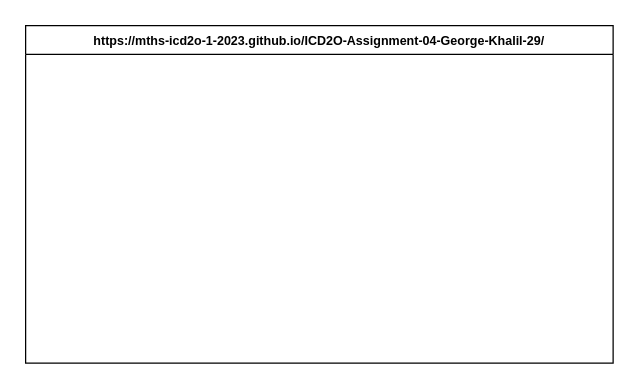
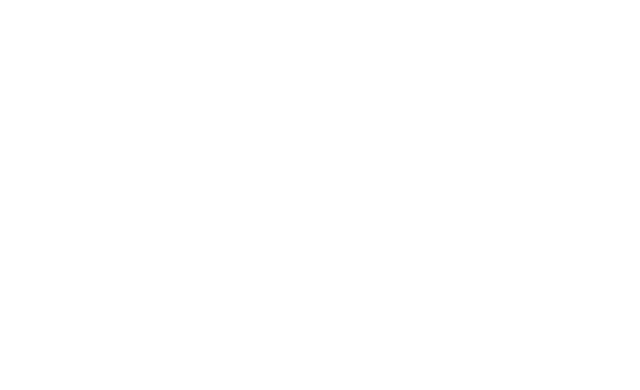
(319, 194) -> none
